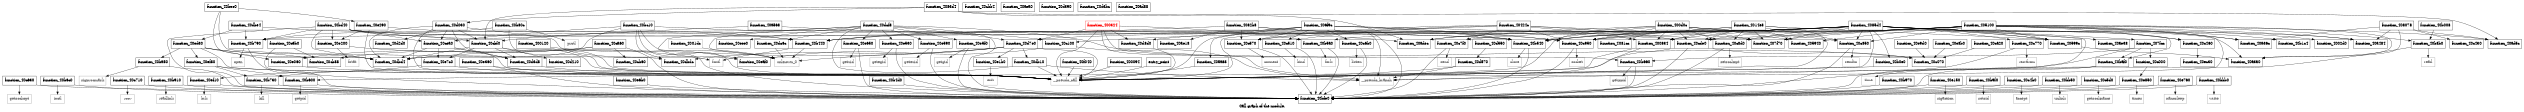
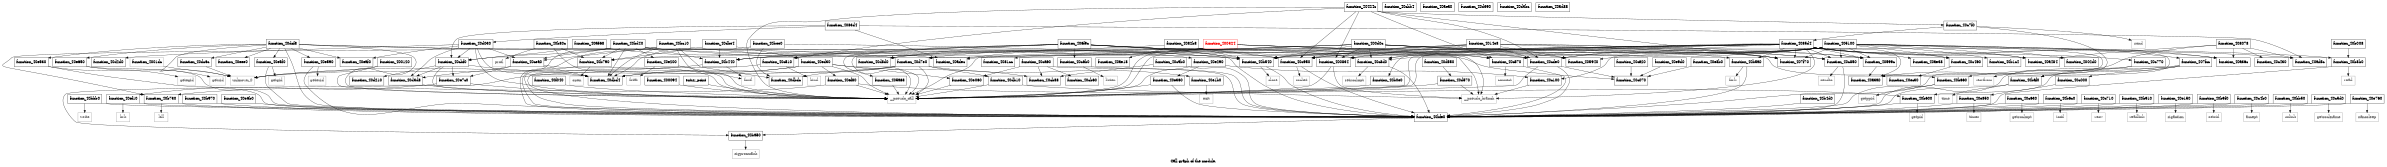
(1660, 32) -> (1893, 31)
(352, 35) -> (1187, 72)
(948, 54) -> none
(464, 69) -> (396, 50)
(730, 95) -> (1090, 126)
